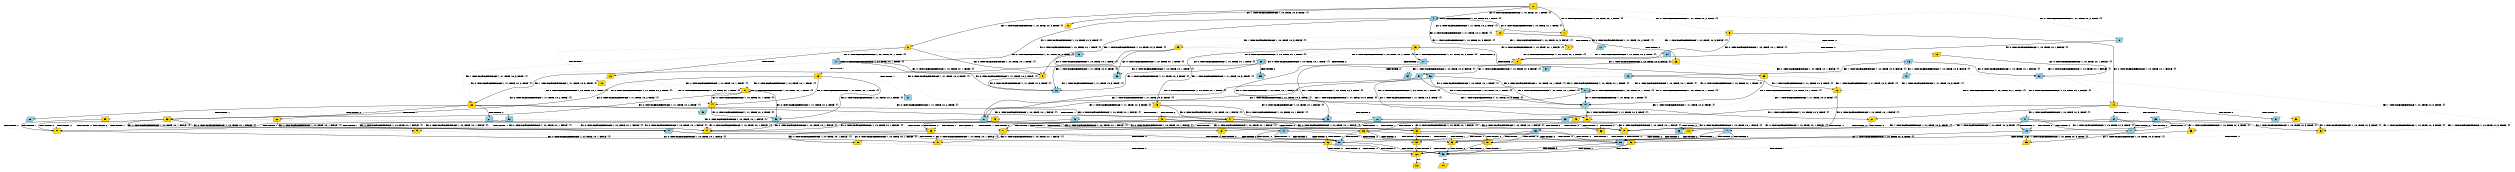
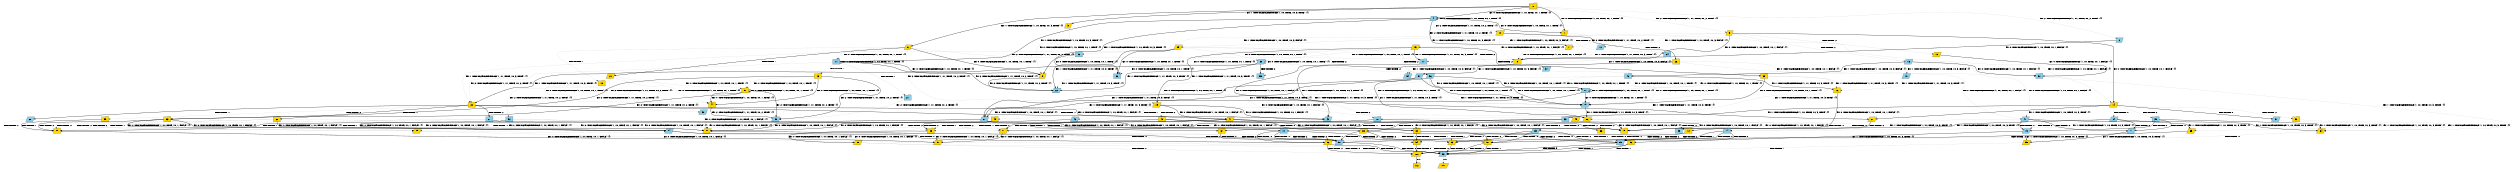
(712, 105) -> (712, 105)
